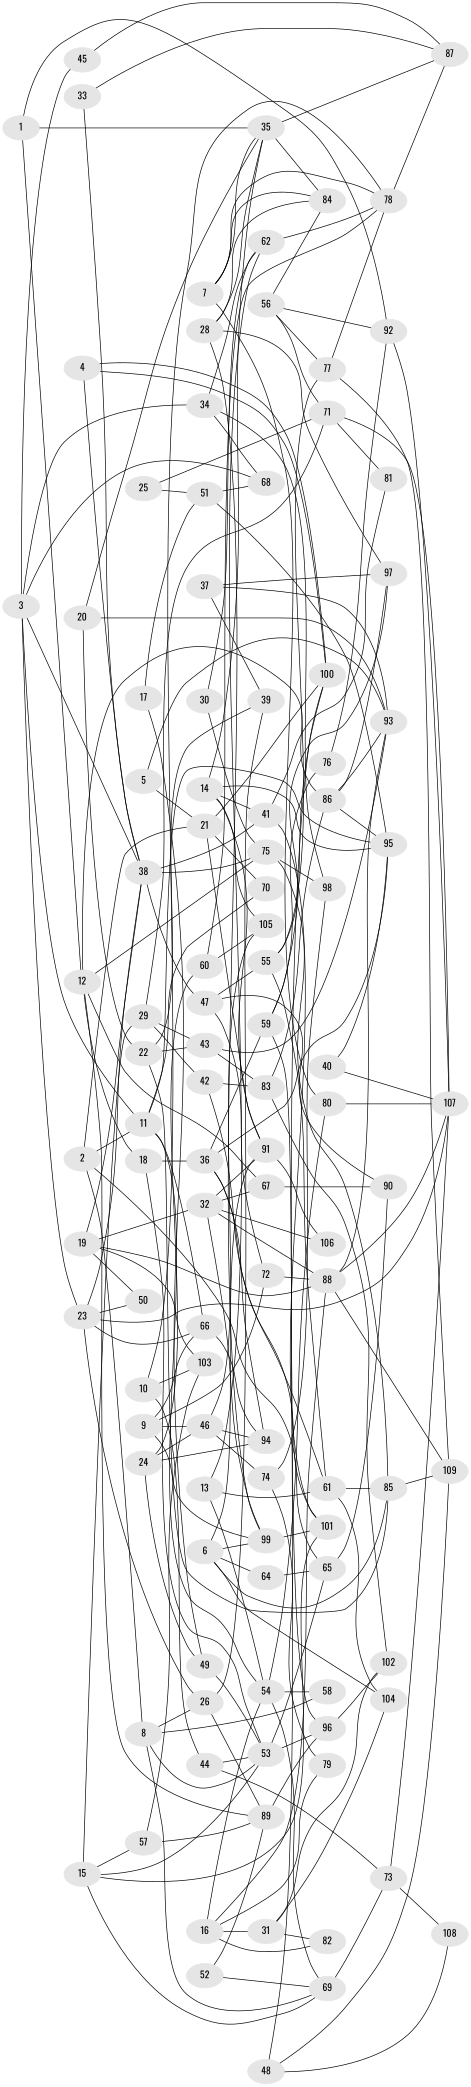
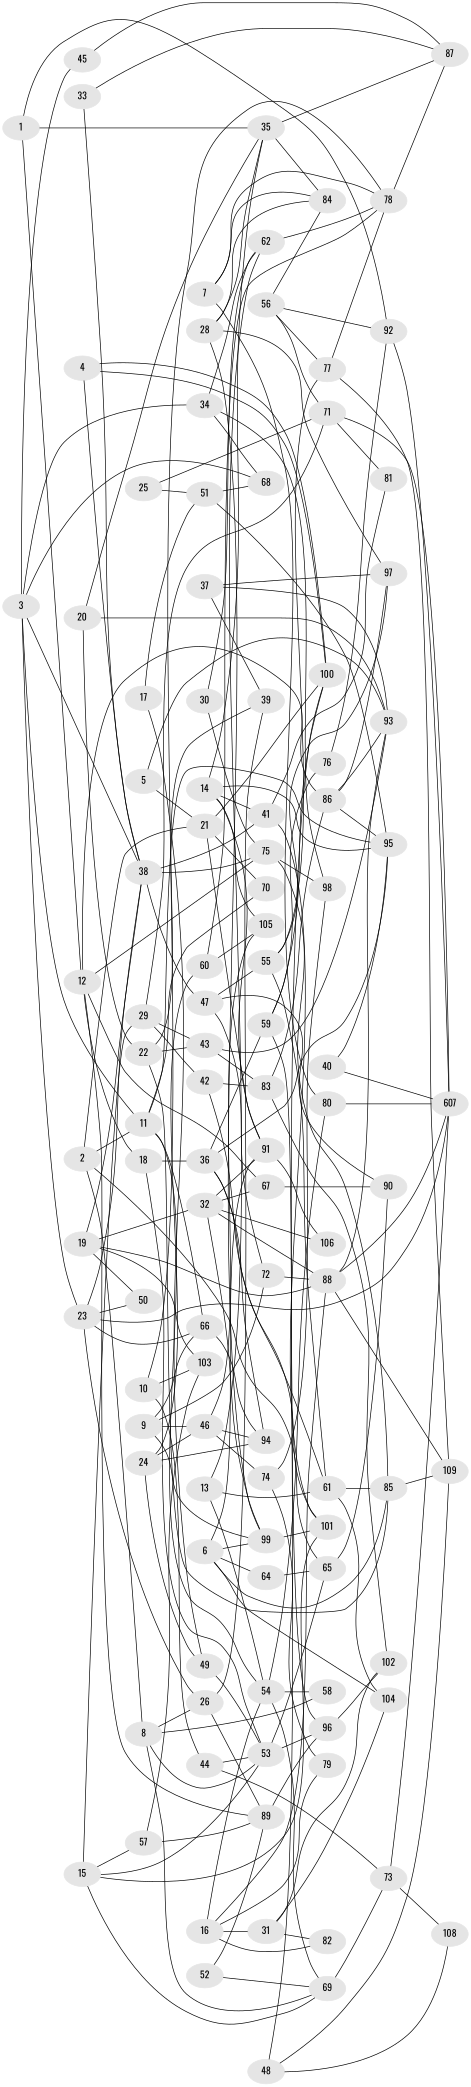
(236, 192) -> none
(450, 1104) -> (450, 1104)
